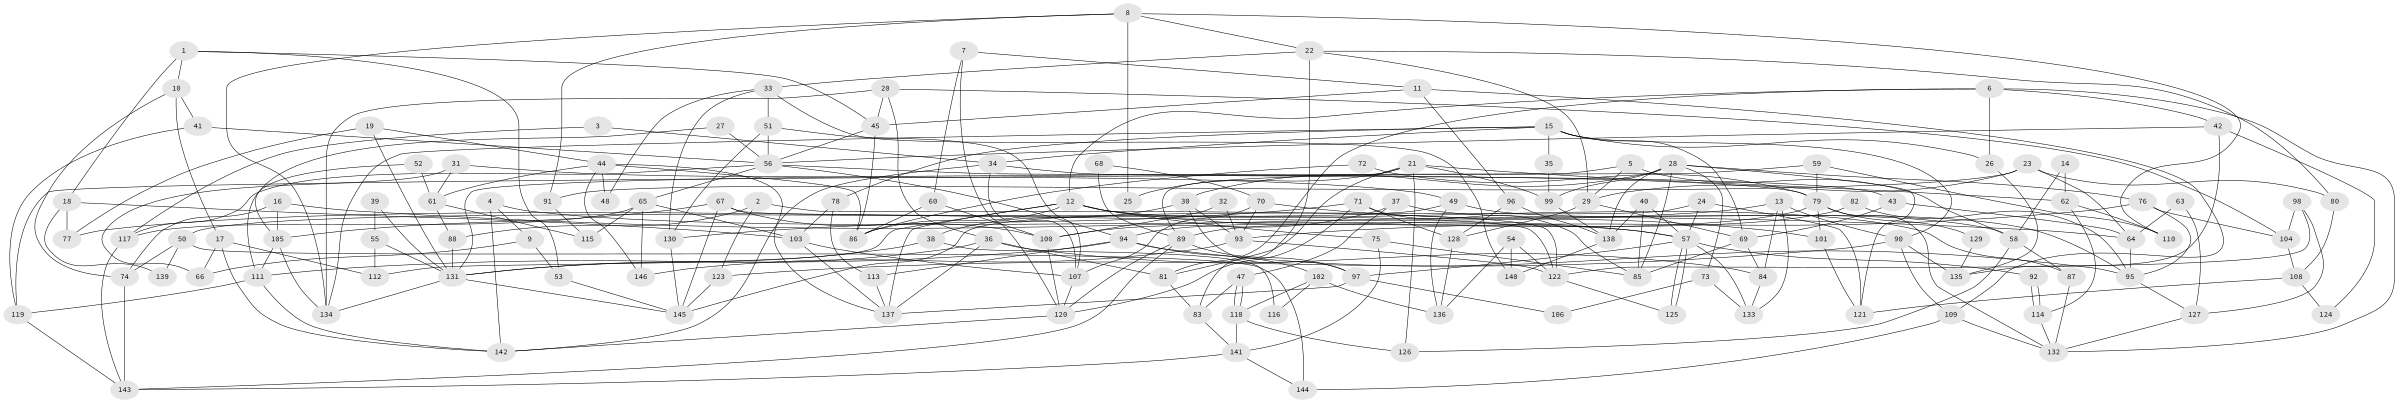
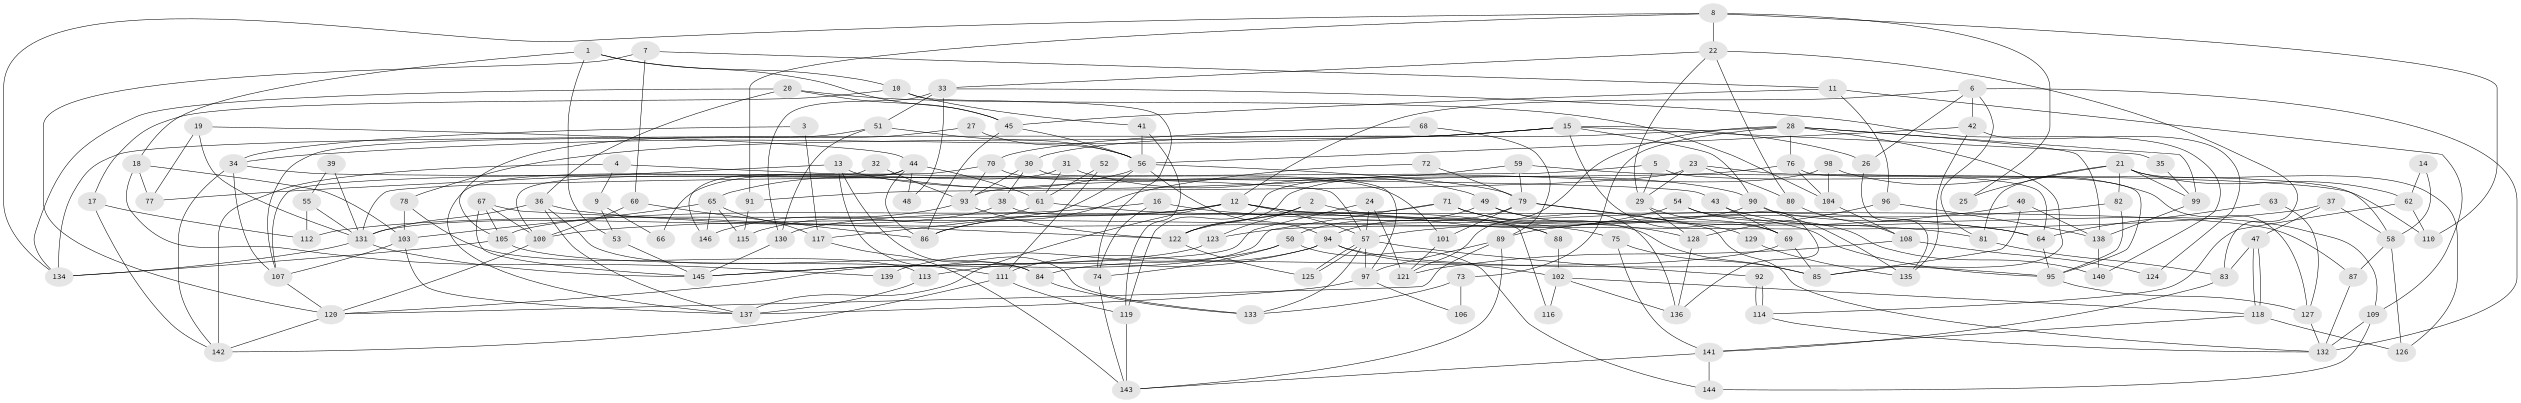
(1261, 178) -> (2119, 181)
(210, 258) -> none
(452, 258) -> (1558, 258)
